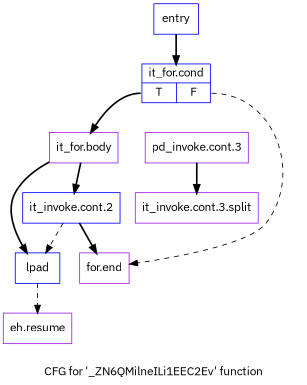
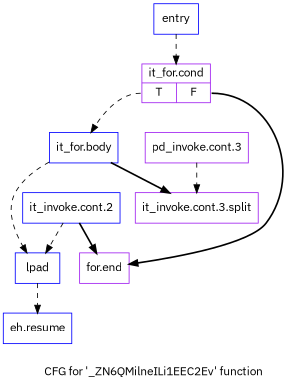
(176, 45) -> (176, 45)
(176, 83) -> (176, 83)
(114, 104) -> (114, 104)
(84, 148) -> (84, 148)
(78, 174) -> (136, 176)
(197, 174) -> (197, 174)
(13, 197) -> (13, 197)
(275, 207) -> (275, 207)
(38, 328) -> (38, 328)
